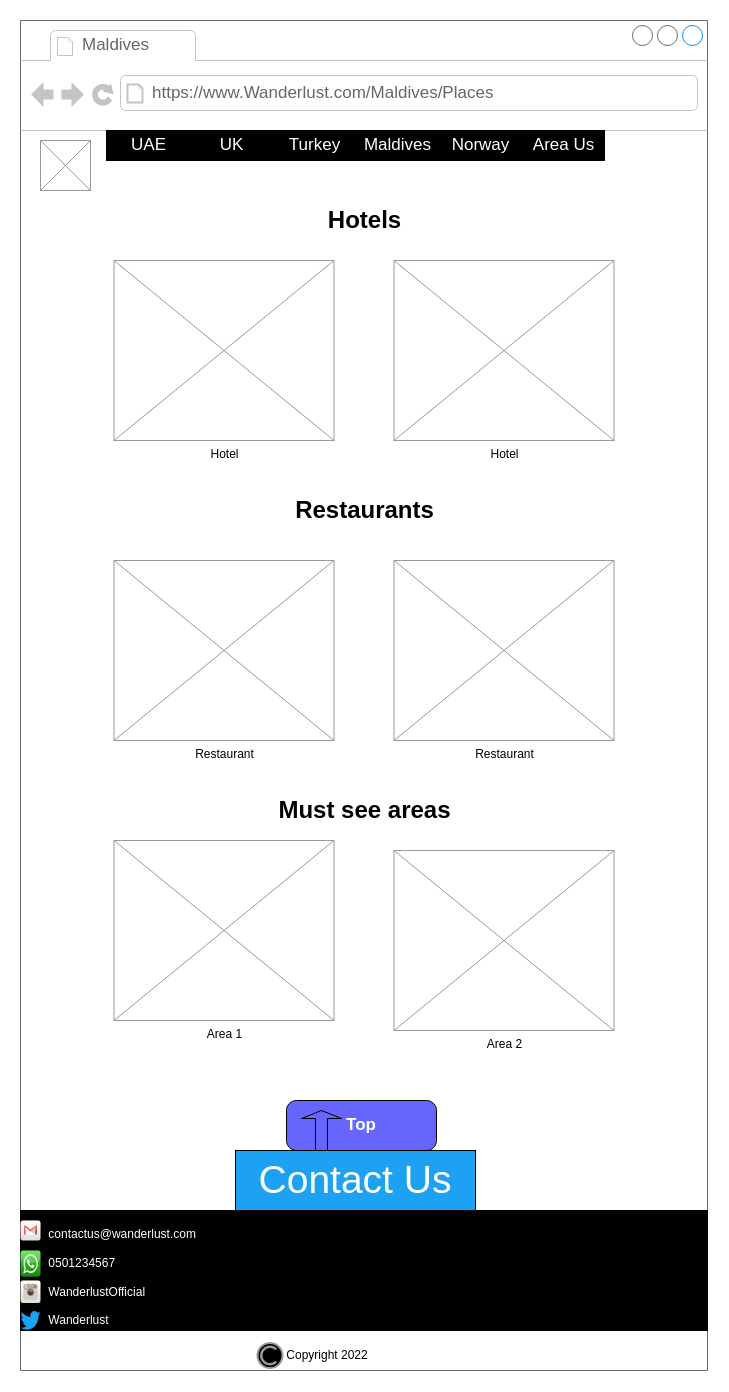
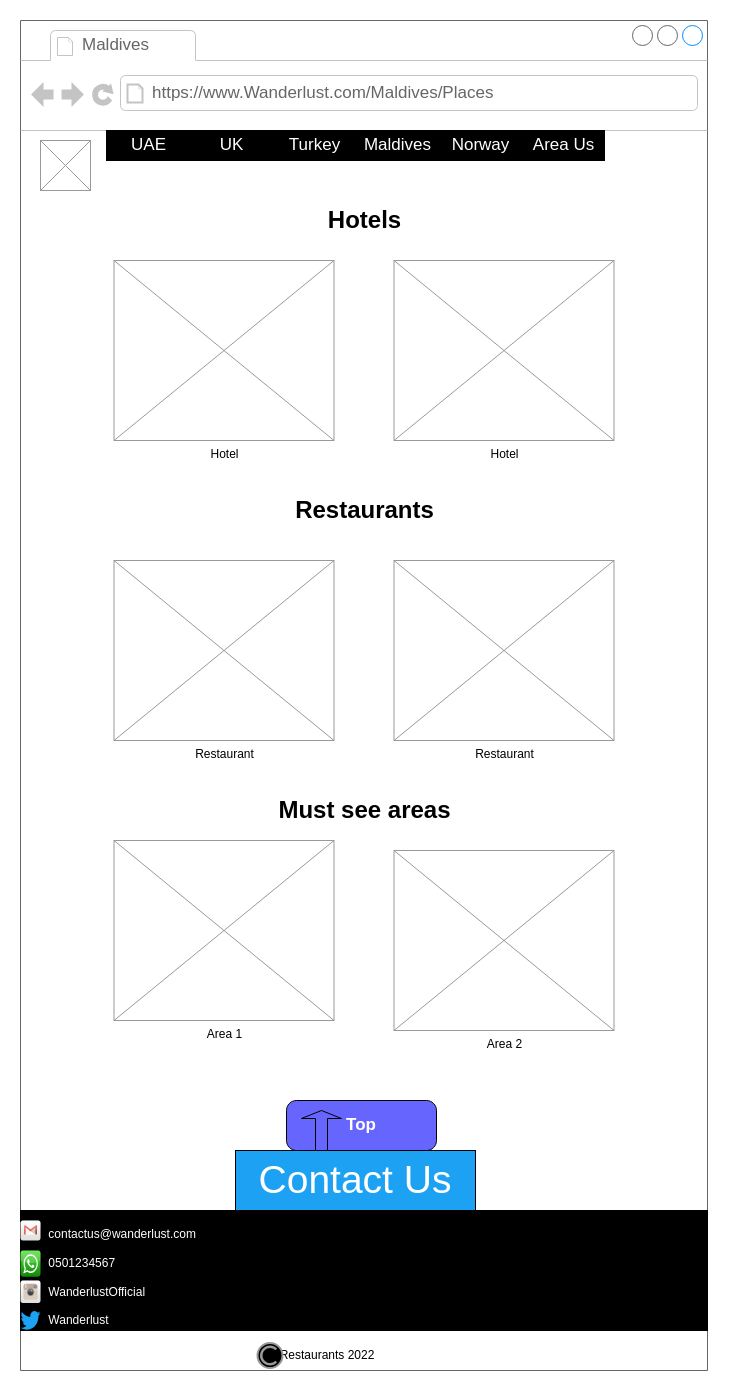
(328, 1356) -> (328, 1356)
